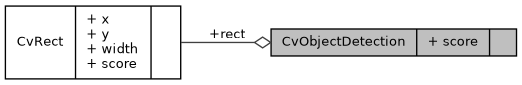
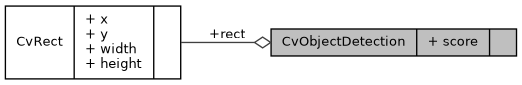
(112, 64) -> (114, 64)
